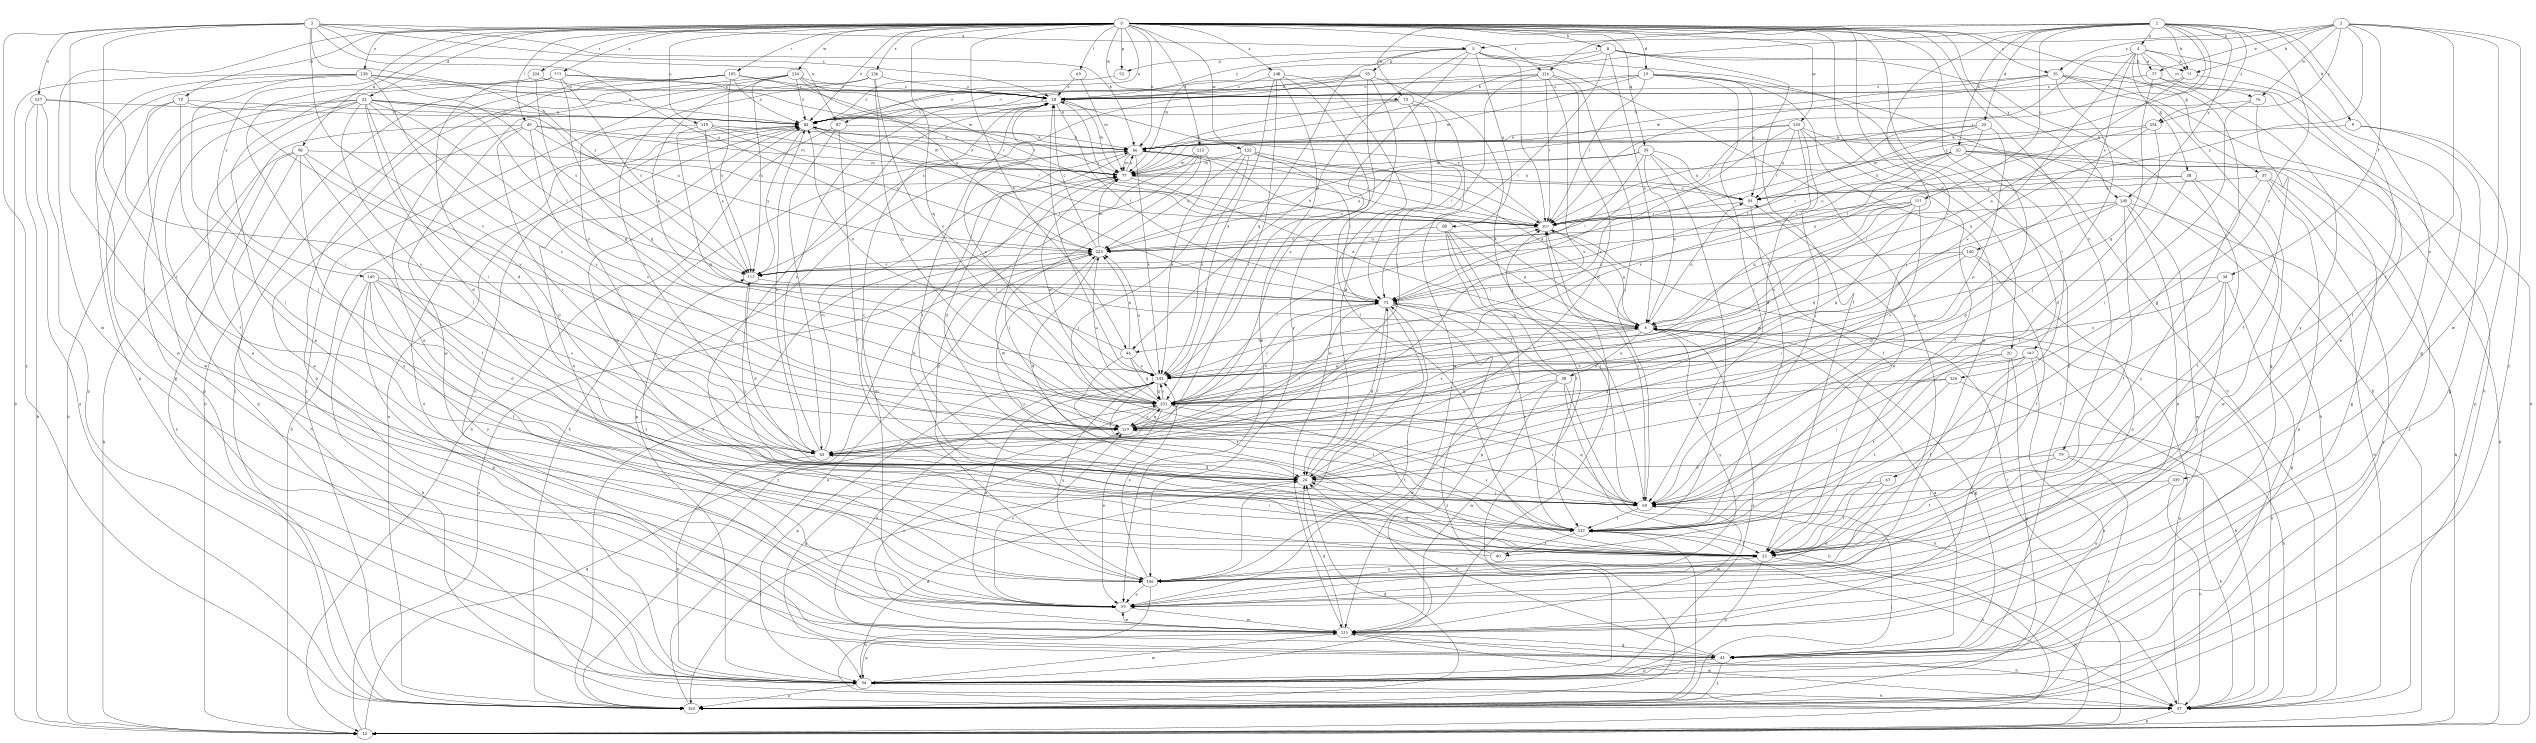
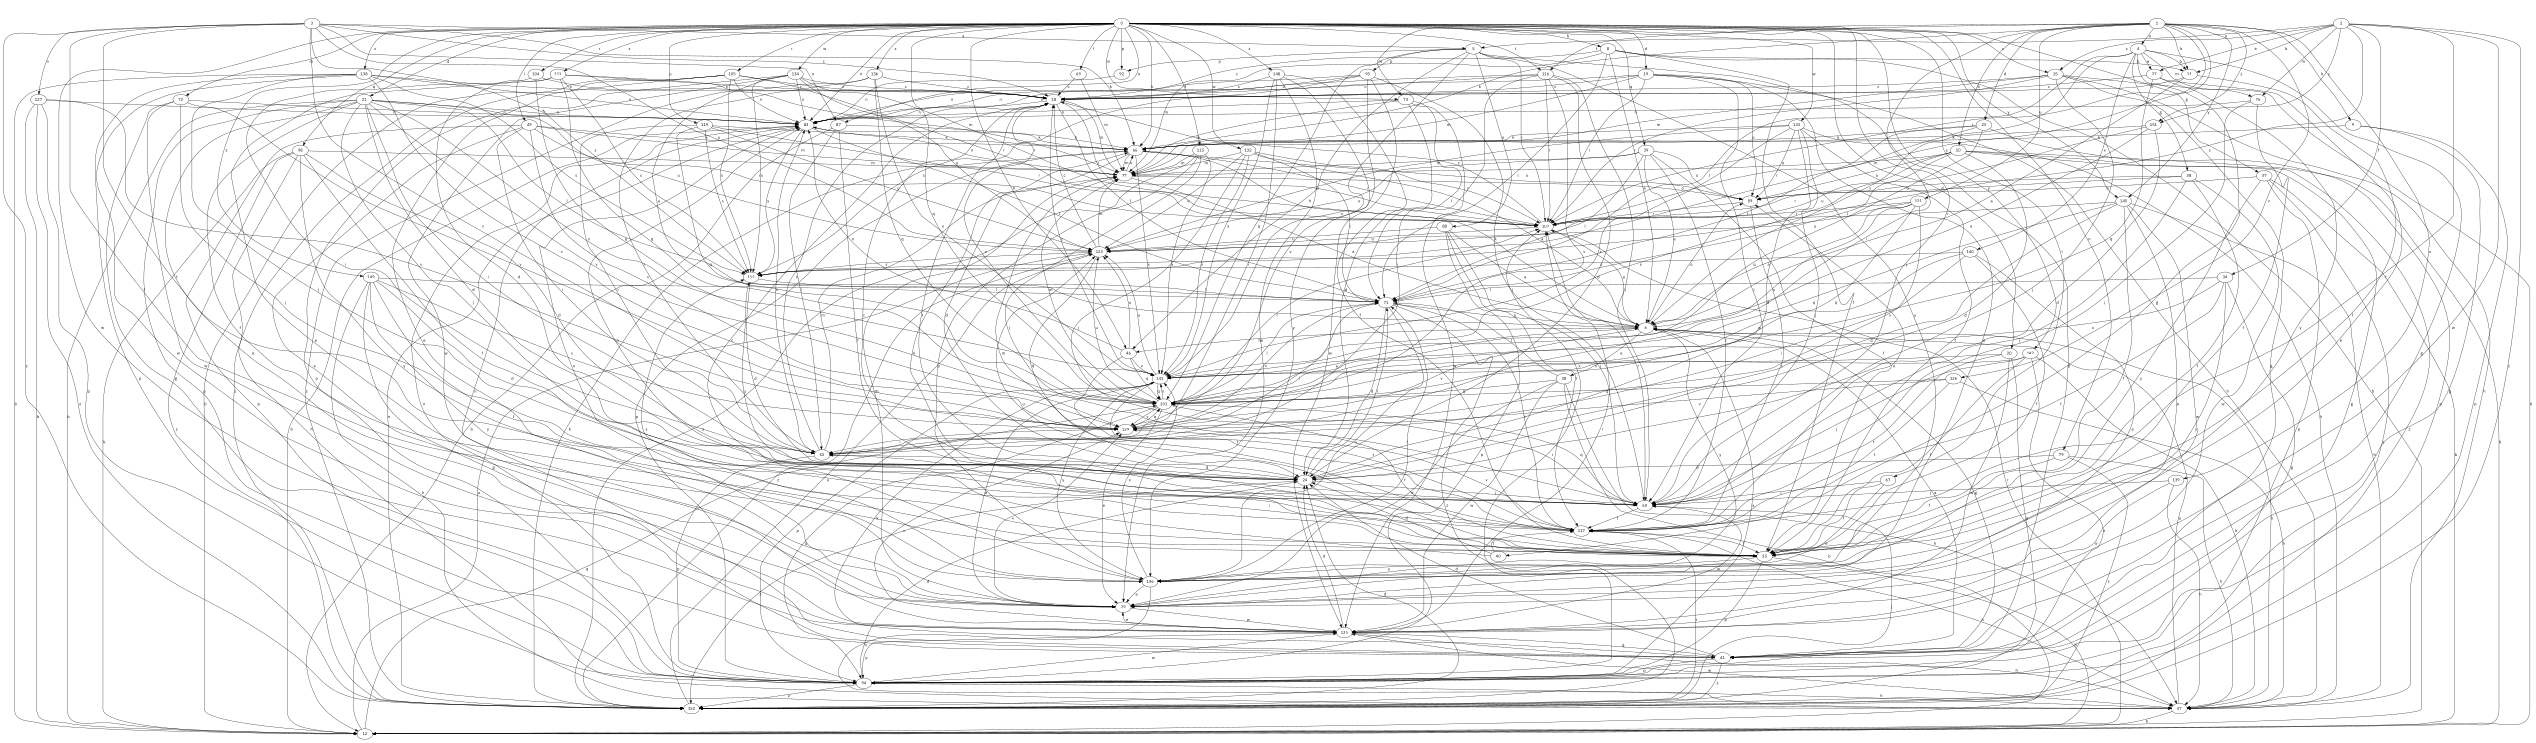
(939, 158) -> none
(1717, 351) -> (1900, 163)
(1695, 365) -> (2079, 660)
(2176, 480) -> (2176, 480)
(1543, 543) -> (1526, 535)
